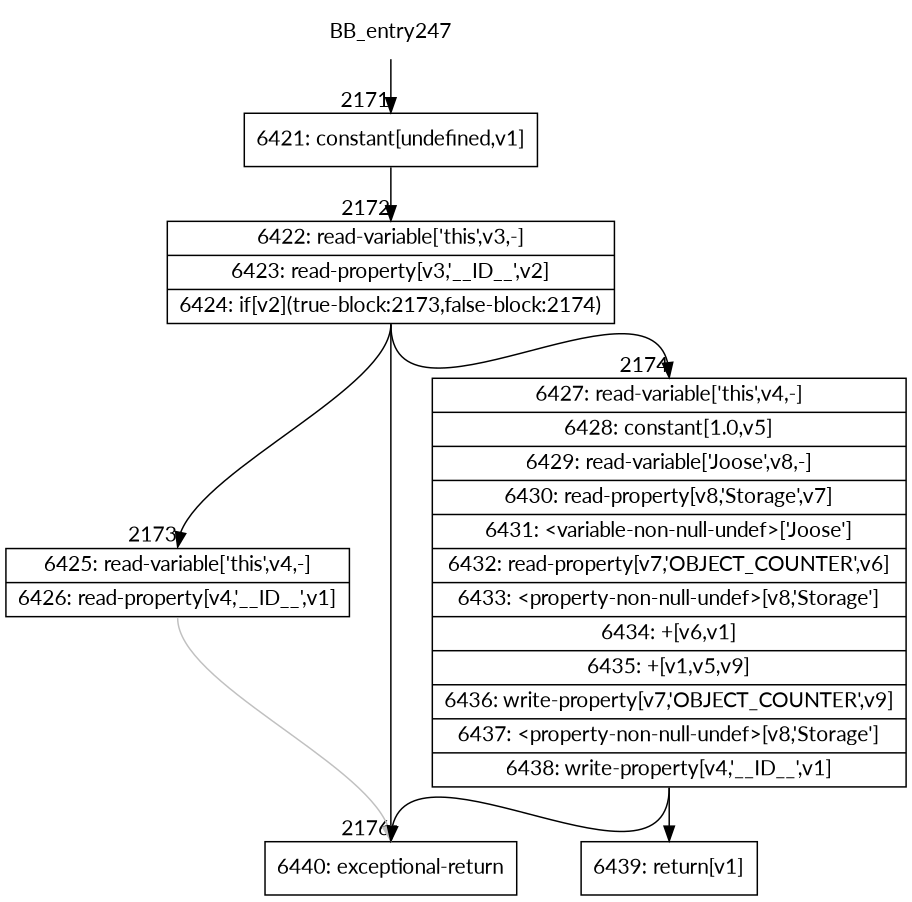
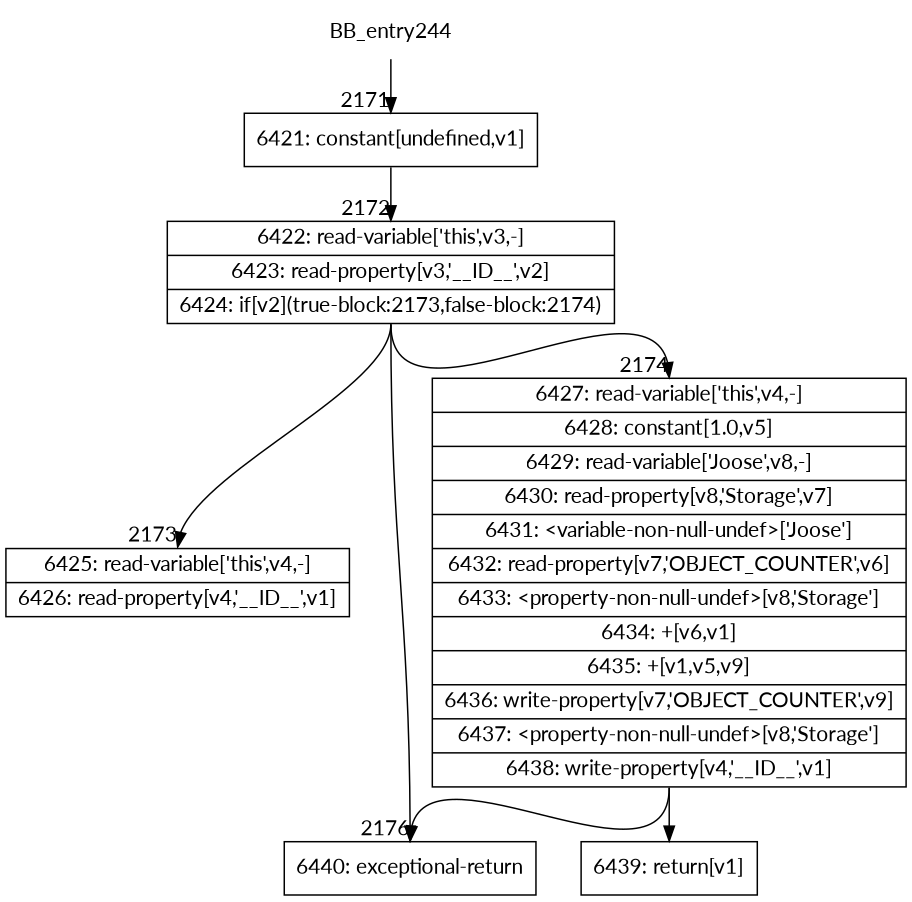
(391, 33) -> (391, 33)
(278, 725) -> none
